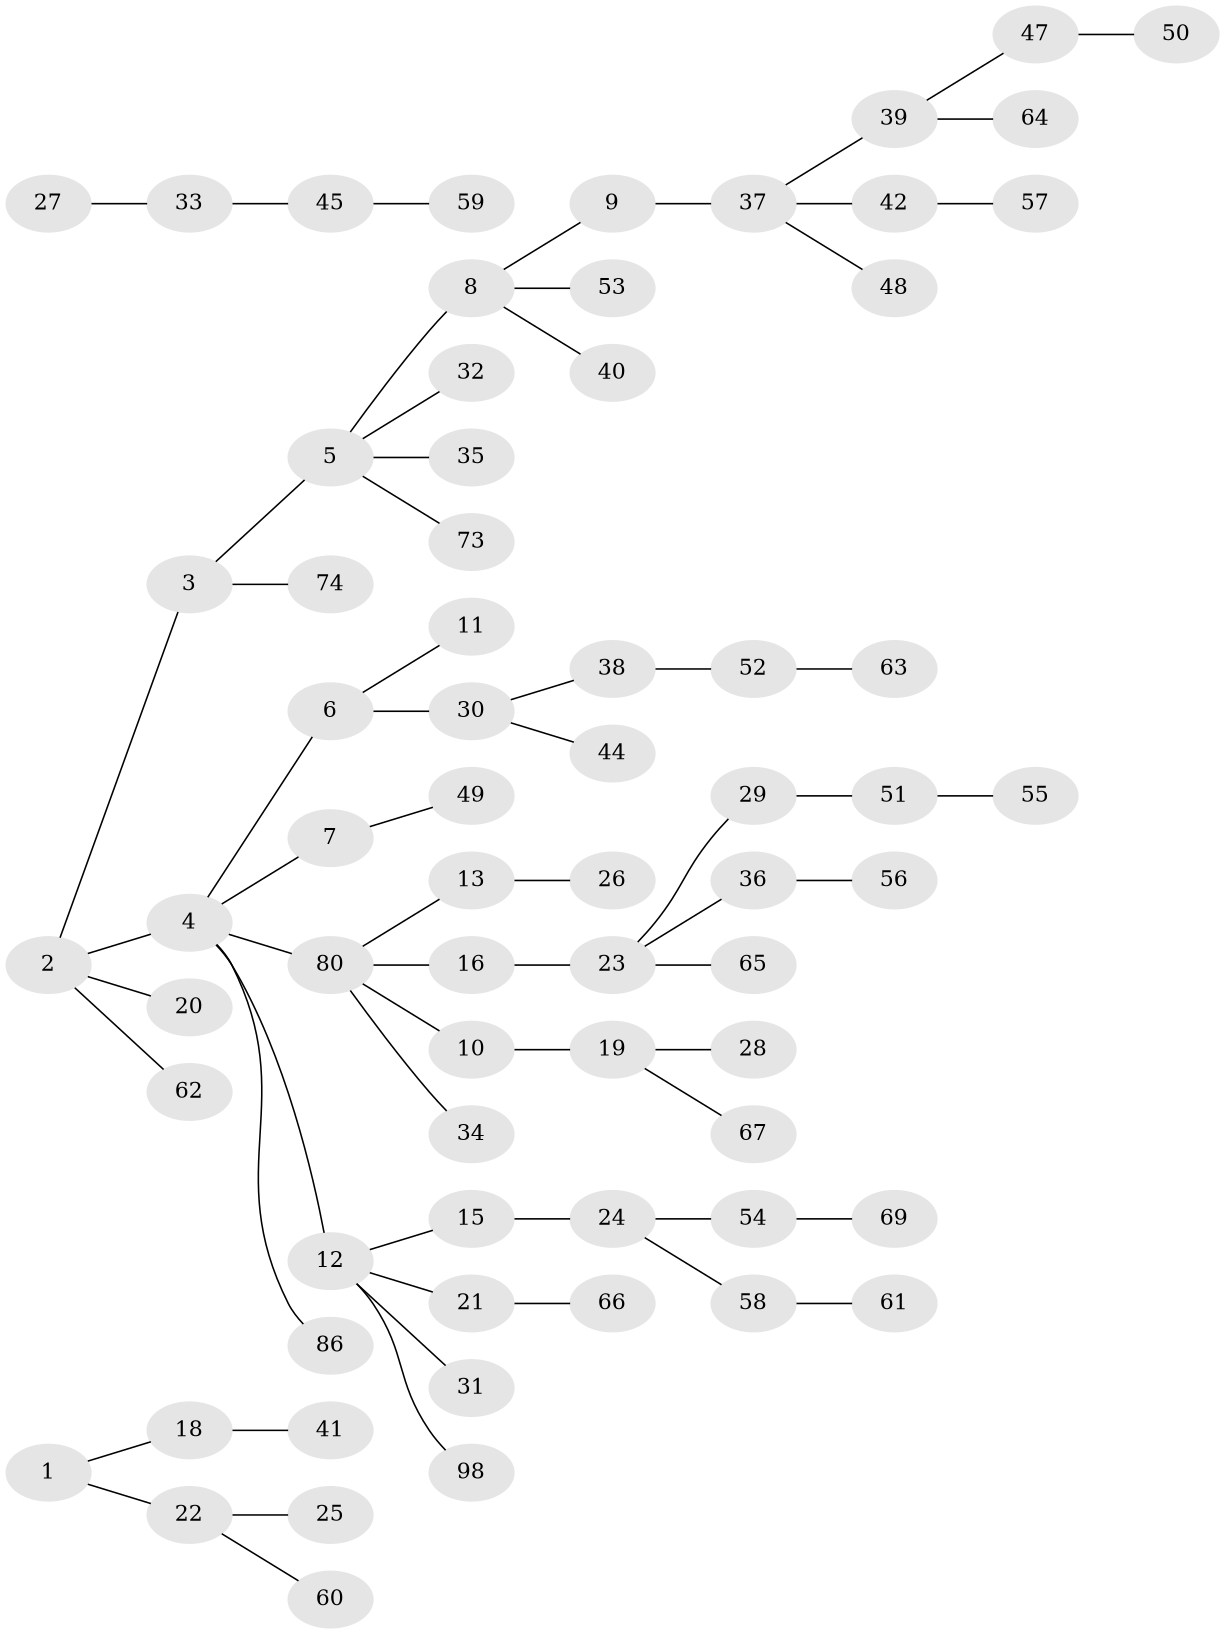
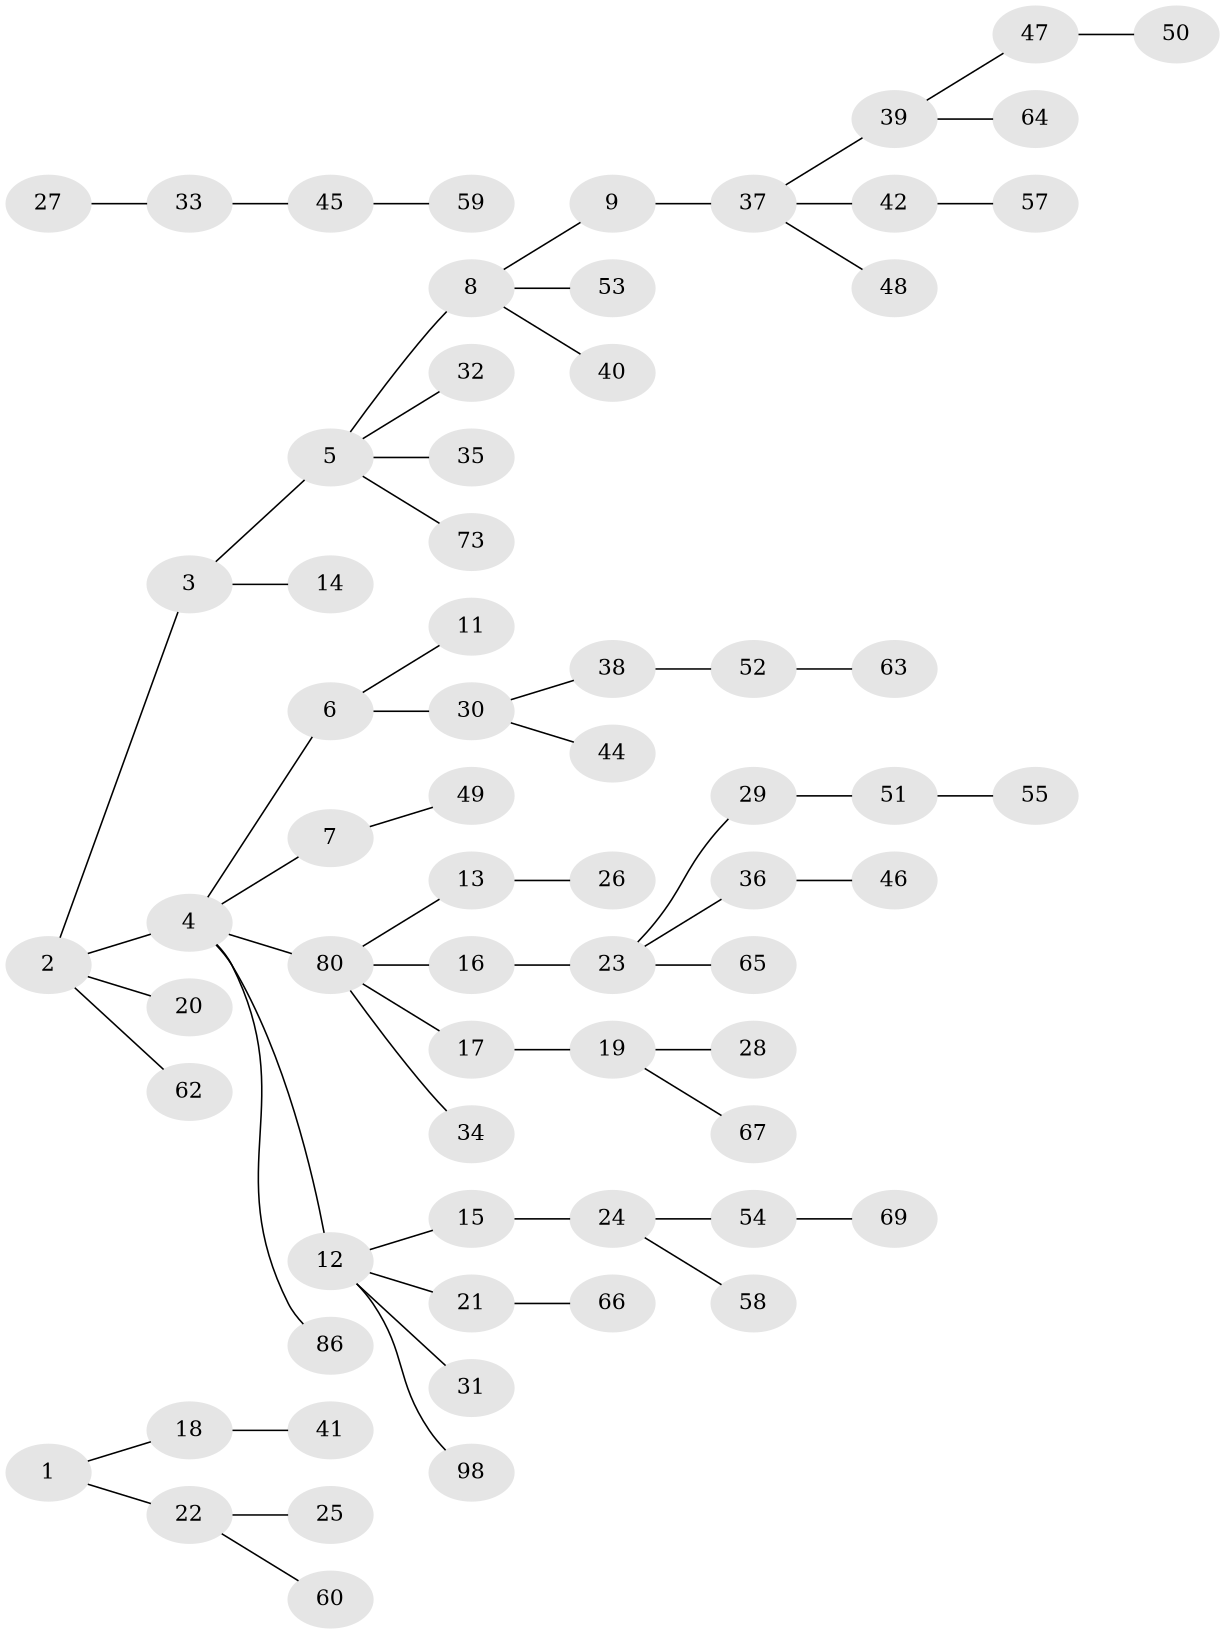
(331, 584) -> (331, 584)
(895, 880) -> (895, 880)
(472, 1050) -> (472, 1050)
(895, 1303) -> none
